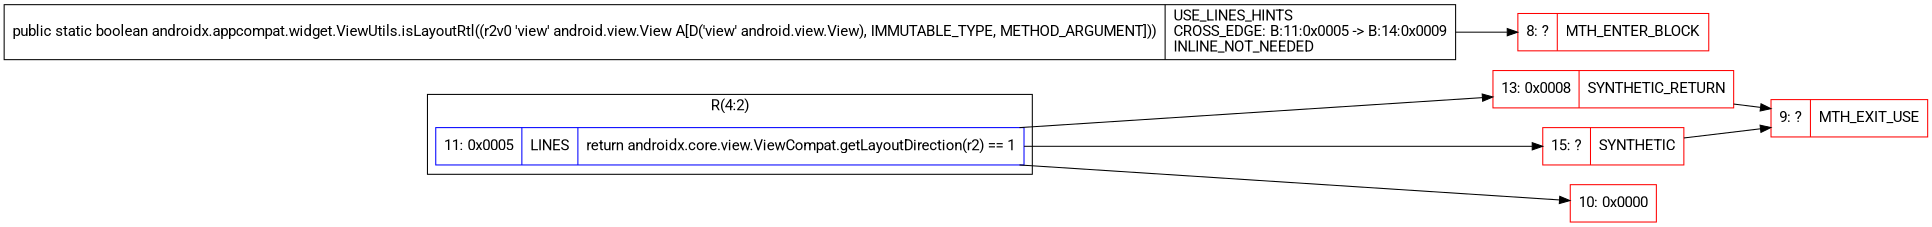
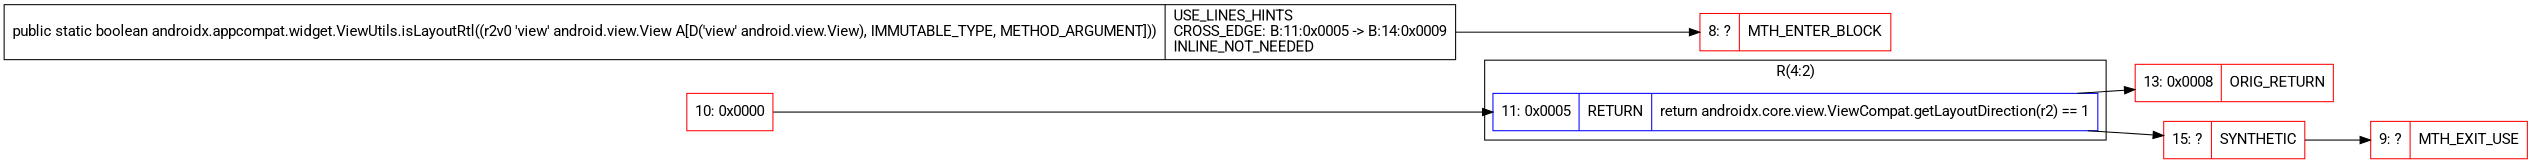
(1656, 89) -> (2277, 82)
(1747, 106) -> none
(550, 146) -> (1615, 112)
(1289, 182) -> (1128, 112)
